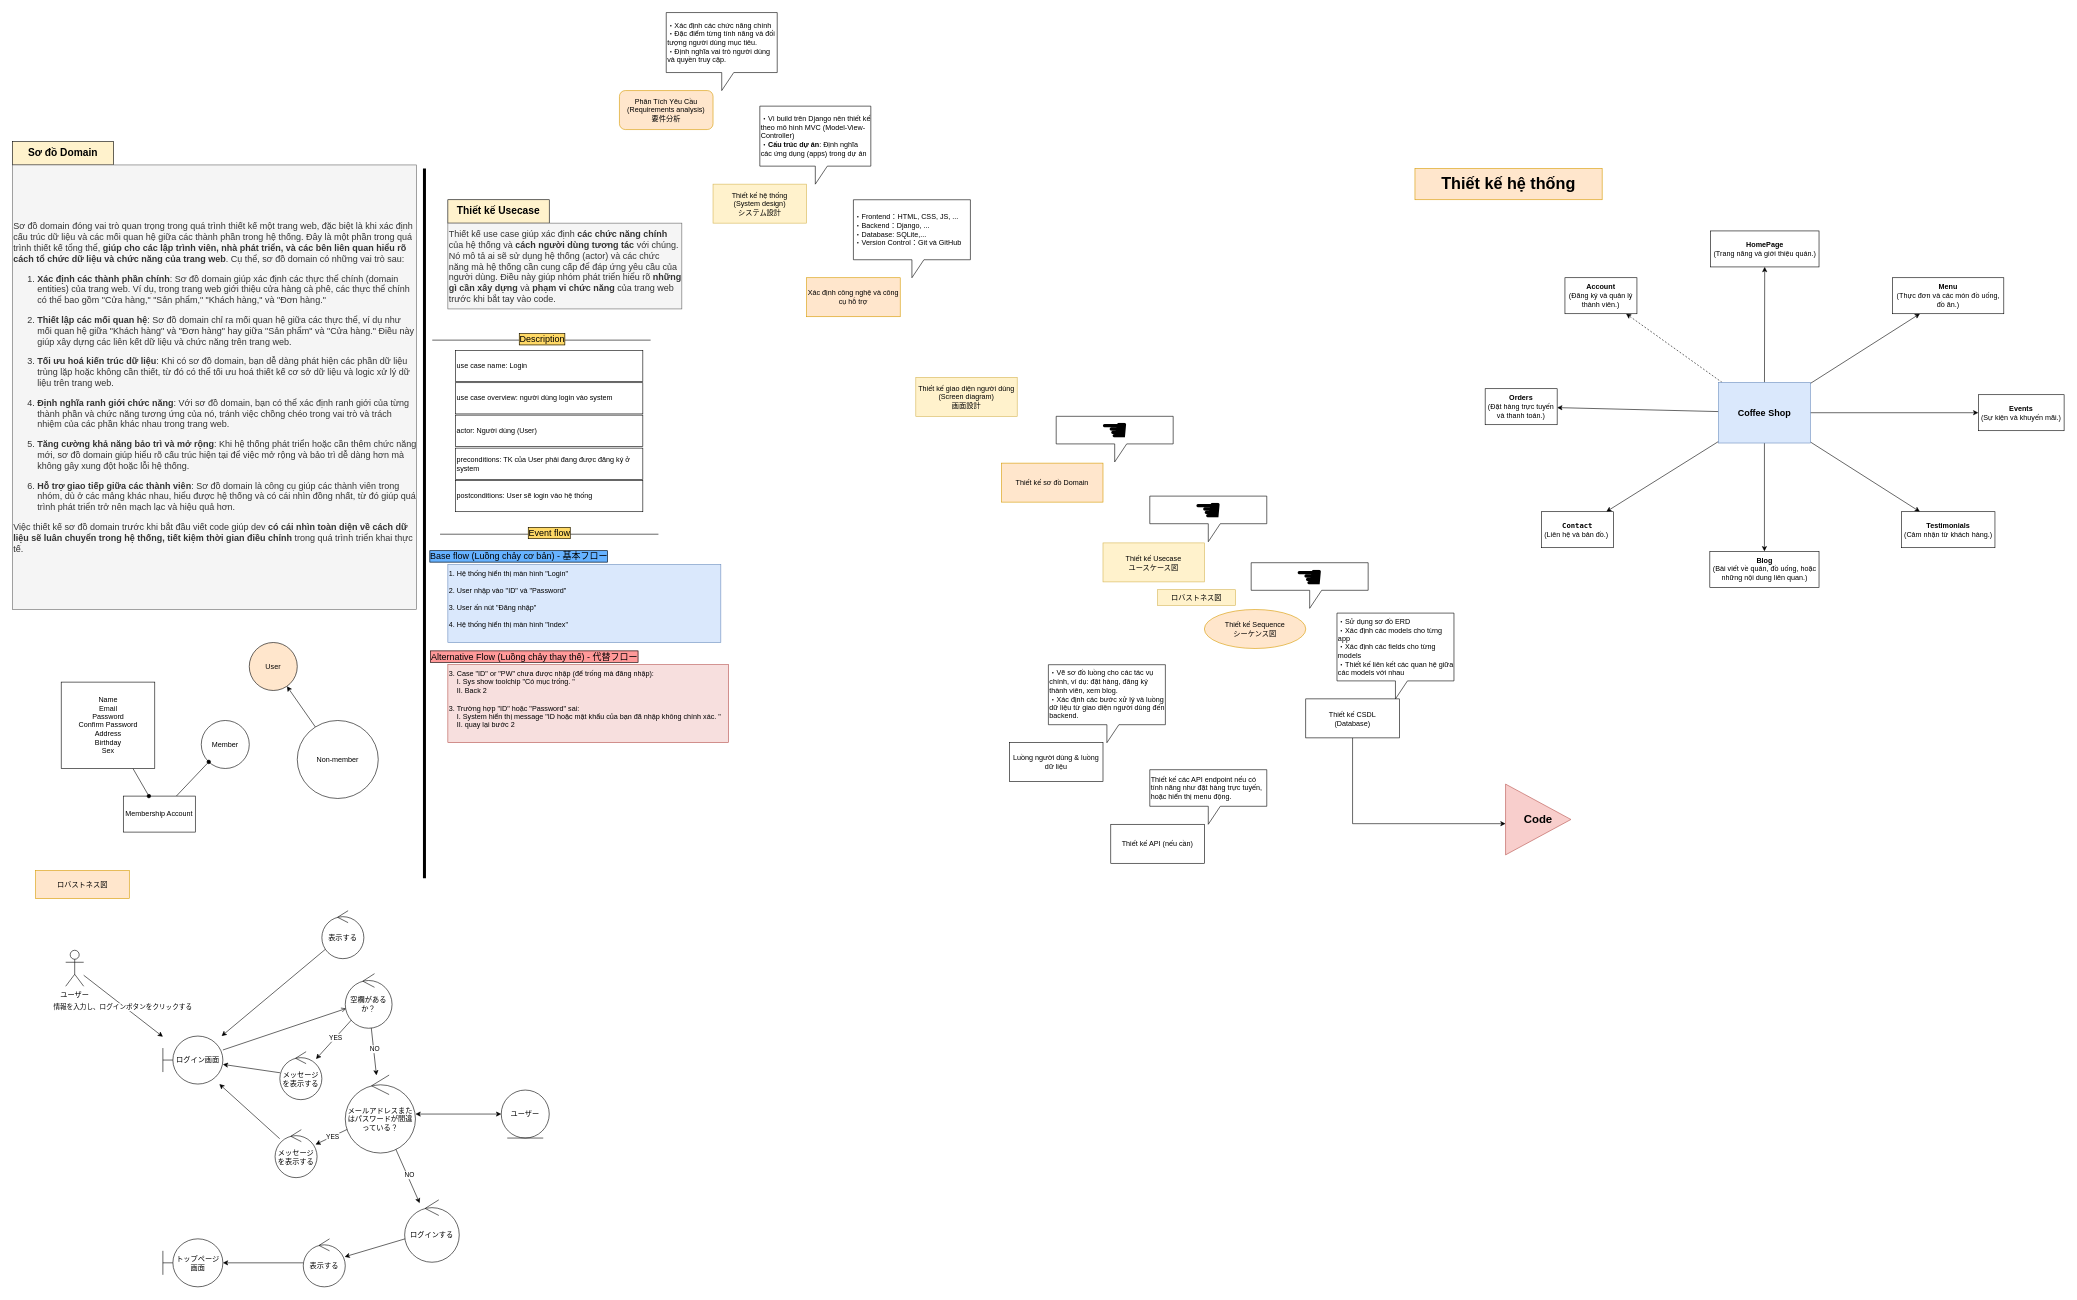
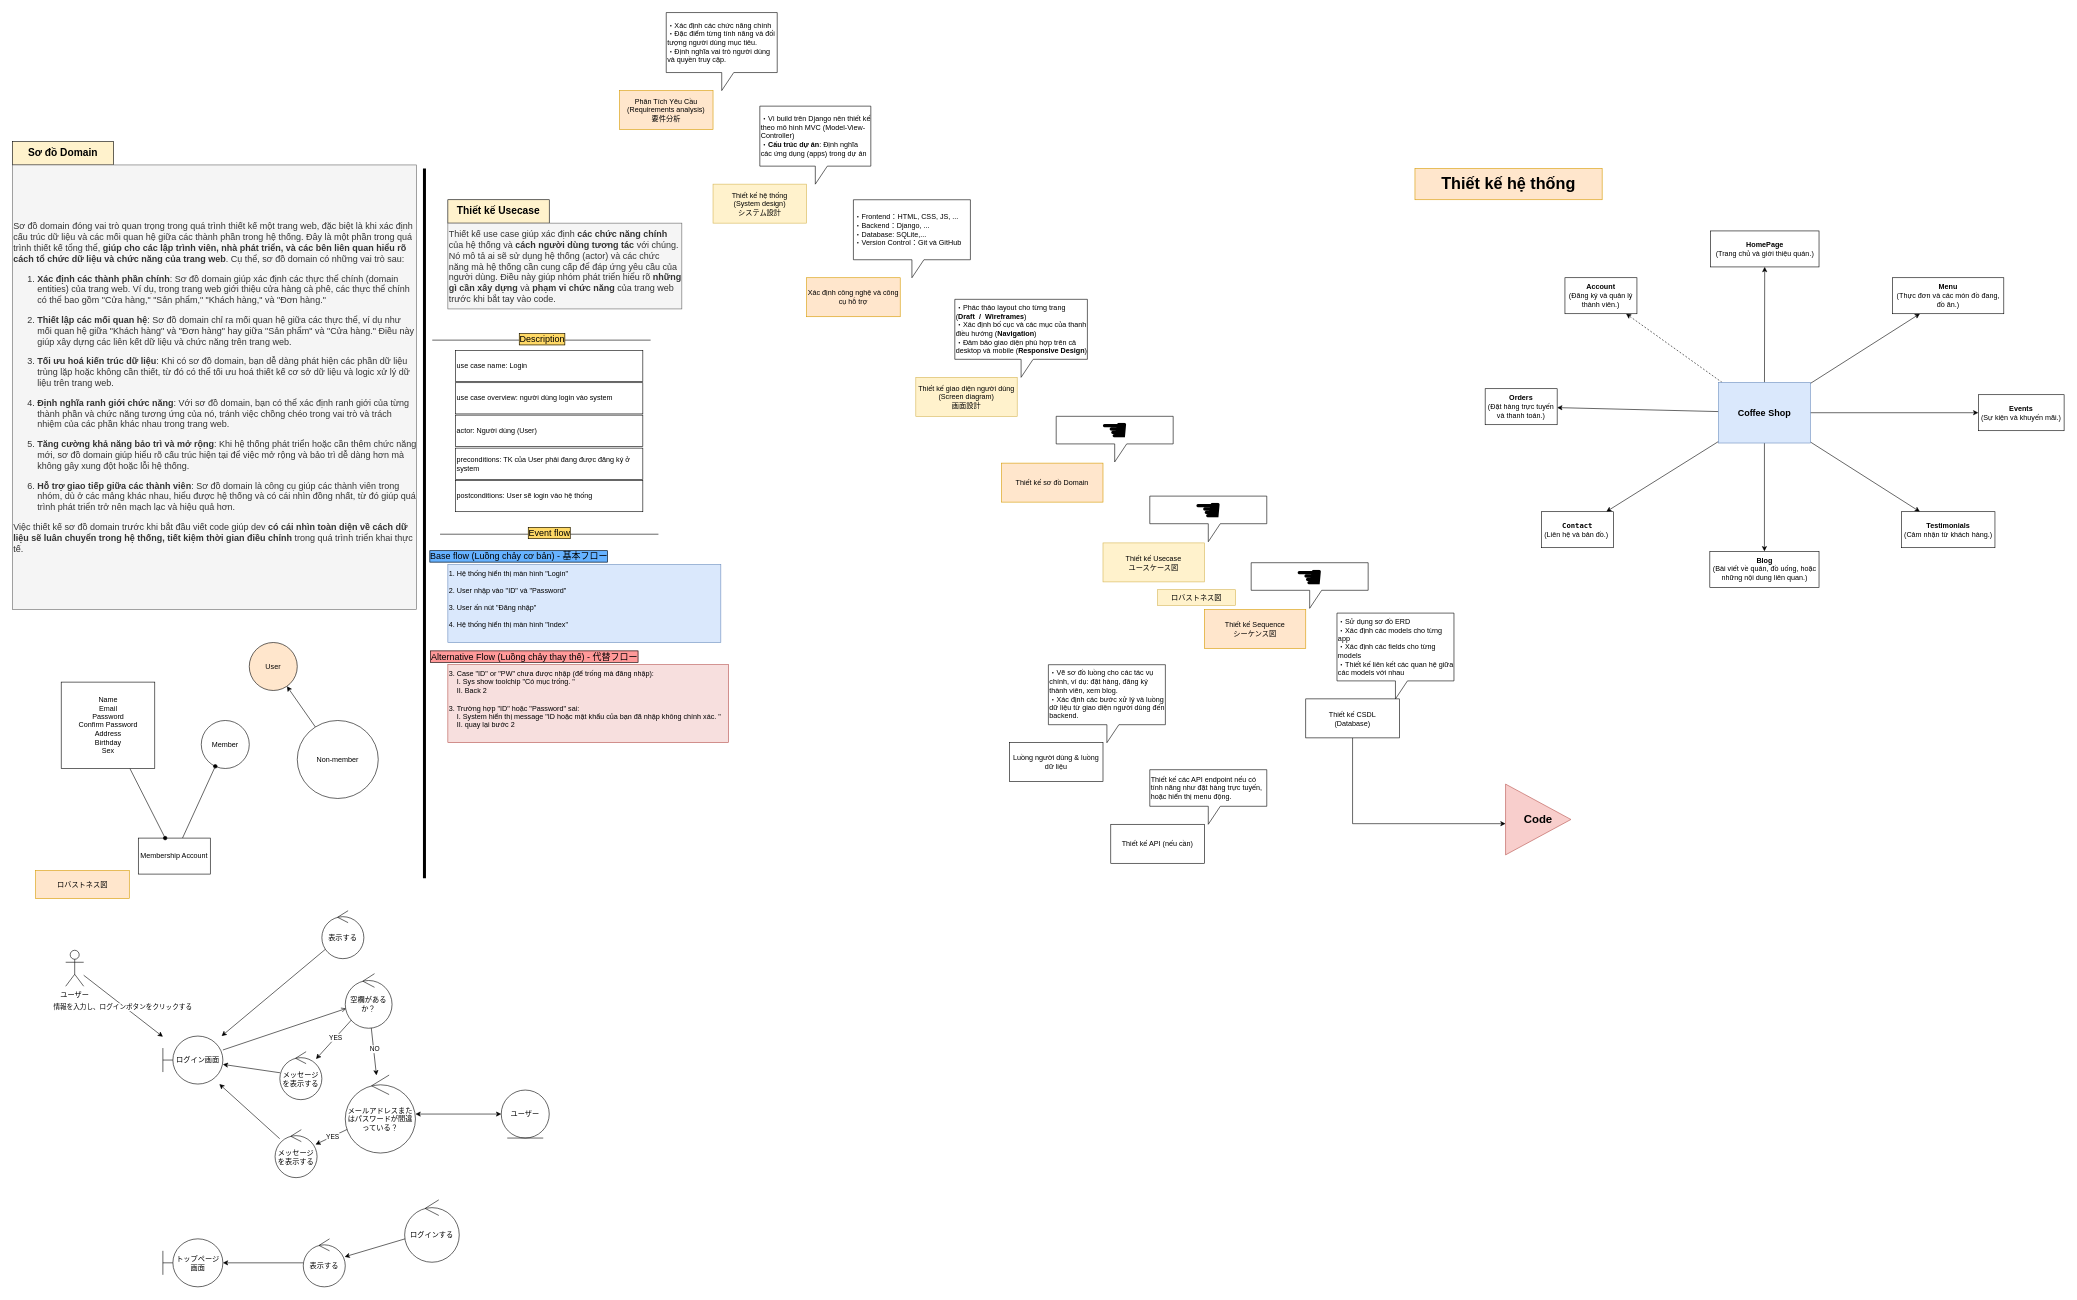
(666, 110) -> (666, 110)
(1765, 249) -> (1765, 249)
(1949, 296) -> (1949, 296)
none -> (1021, 338)
(1255, 629) -> (1255, 629)
(159, 814) -> (174, 856)
(407, 1174) -> none
